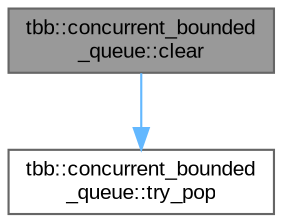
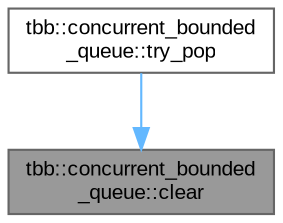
(141, 100) -> (141, 100)
